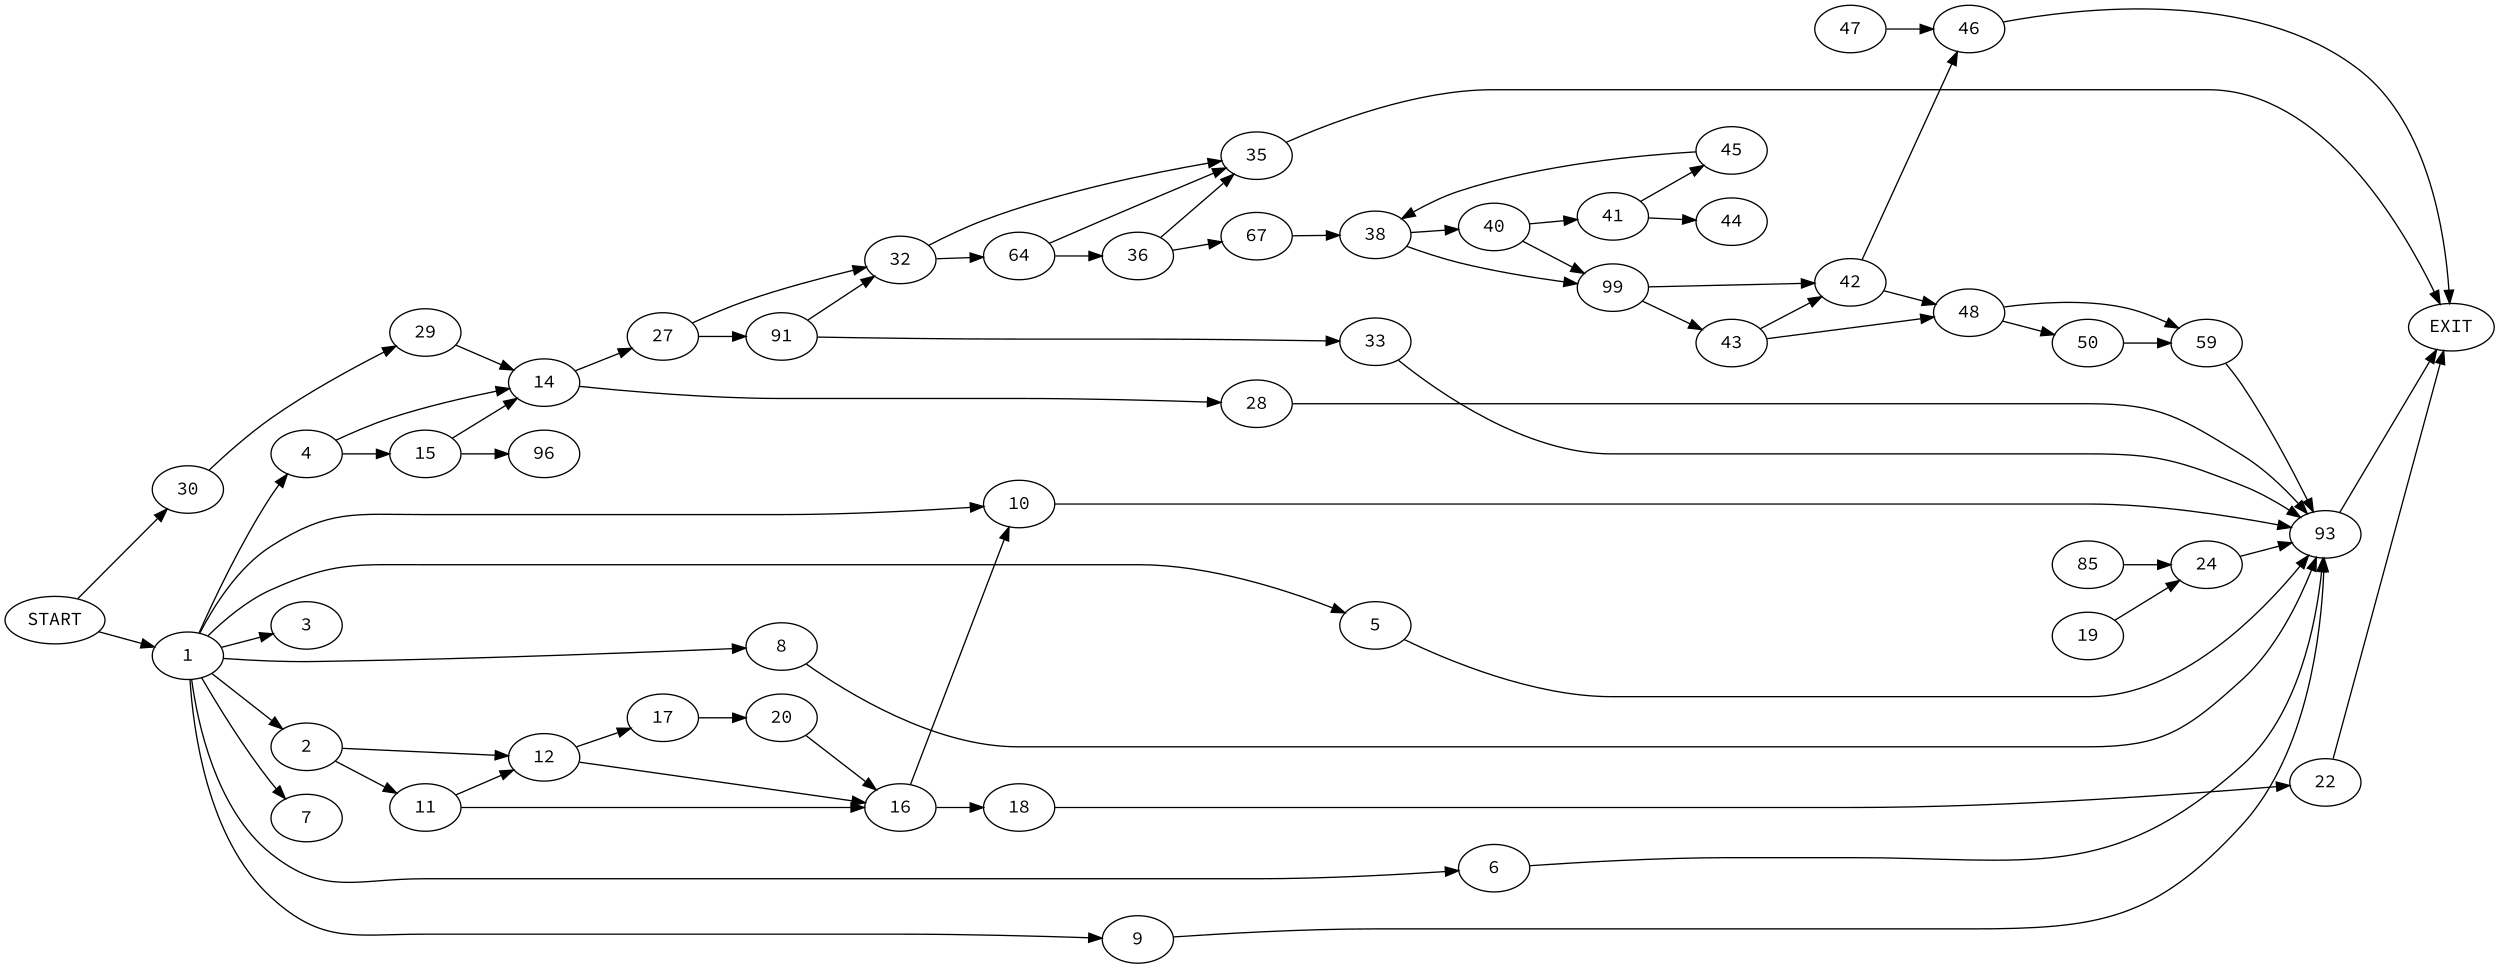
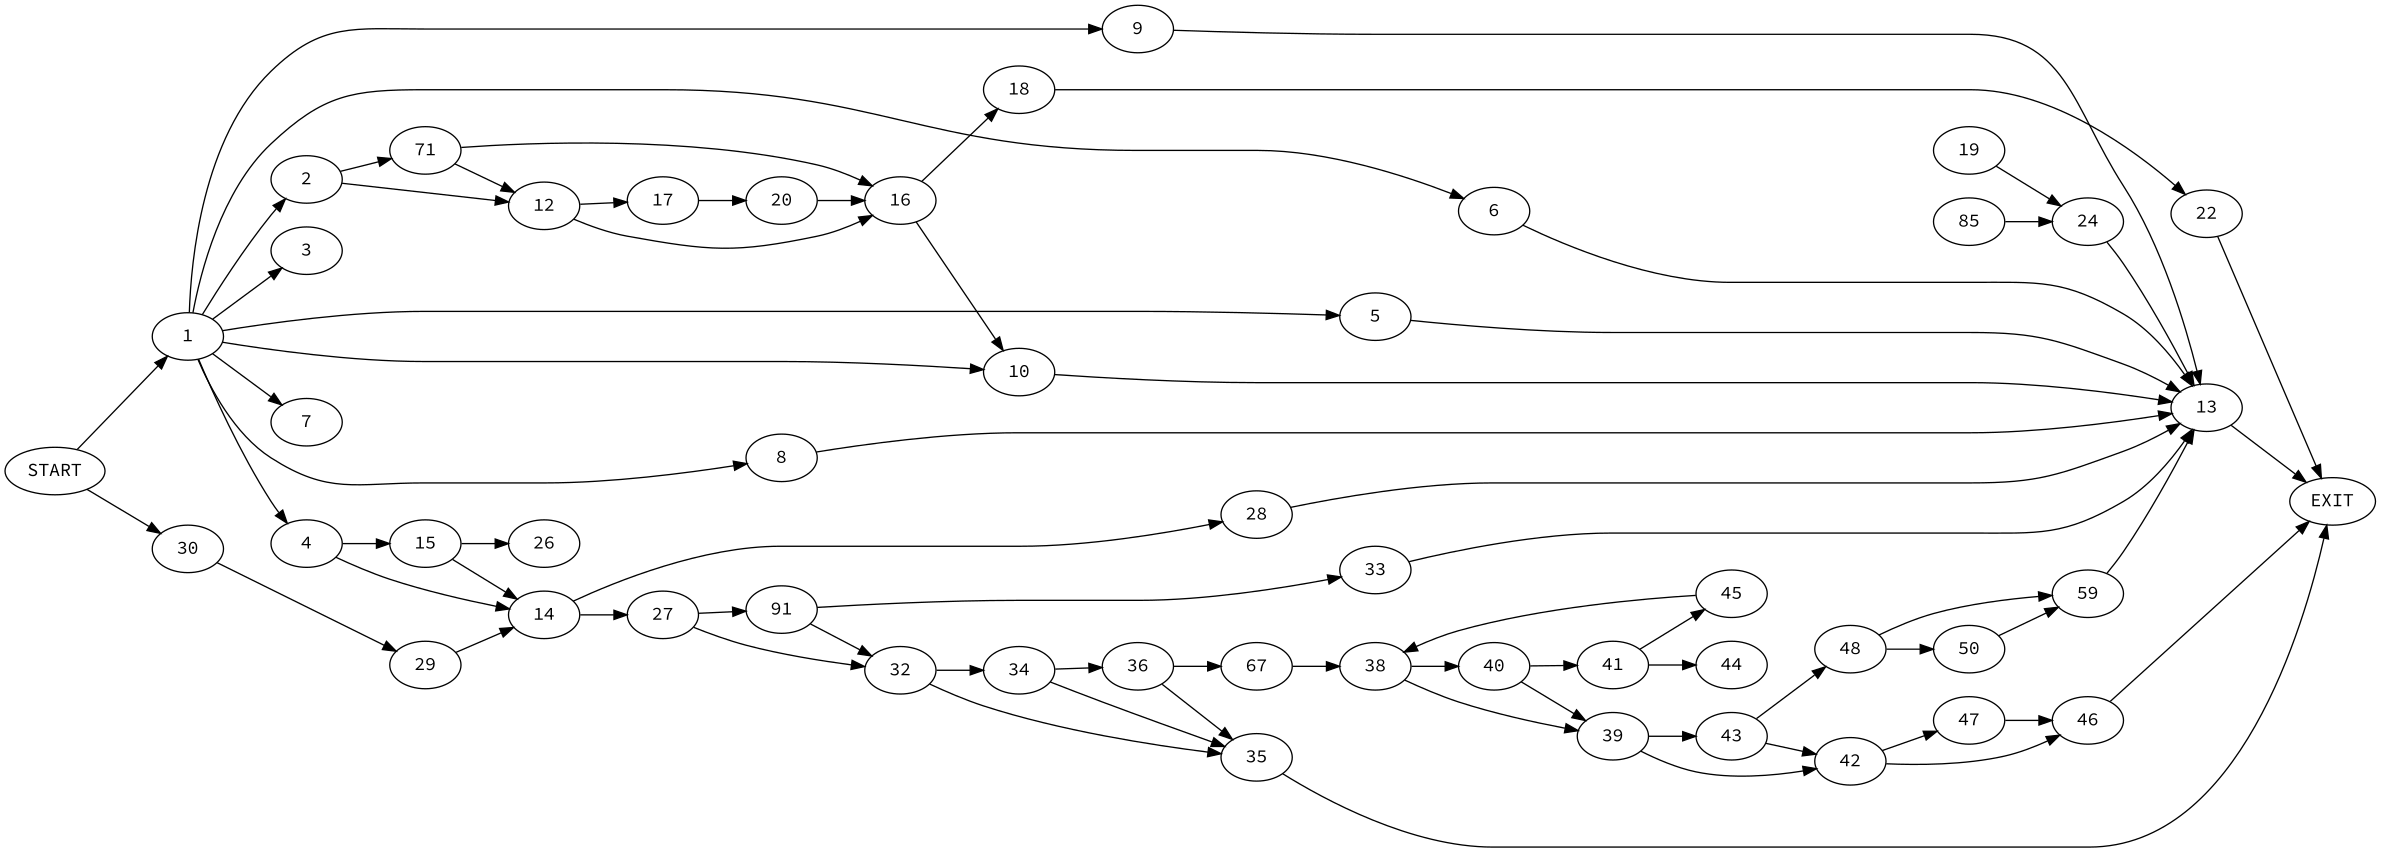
(1019, 256) -> (1019, 670)
(1613, 288) -> (1613, 736)
(1903, 296) -> (1903, 743)
(544, 454) -> (544, 544)
(2325, 534) -> (2207, 408)
(425, 808) -> (425, 150)
